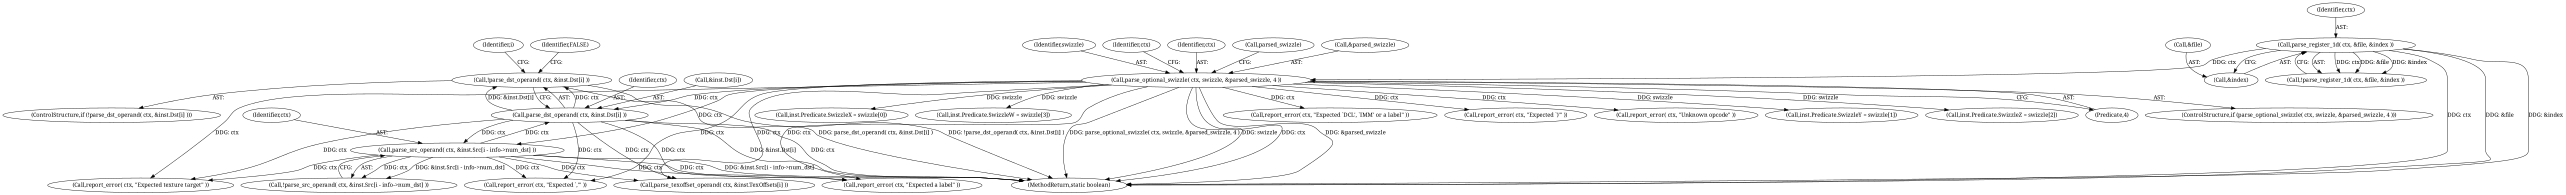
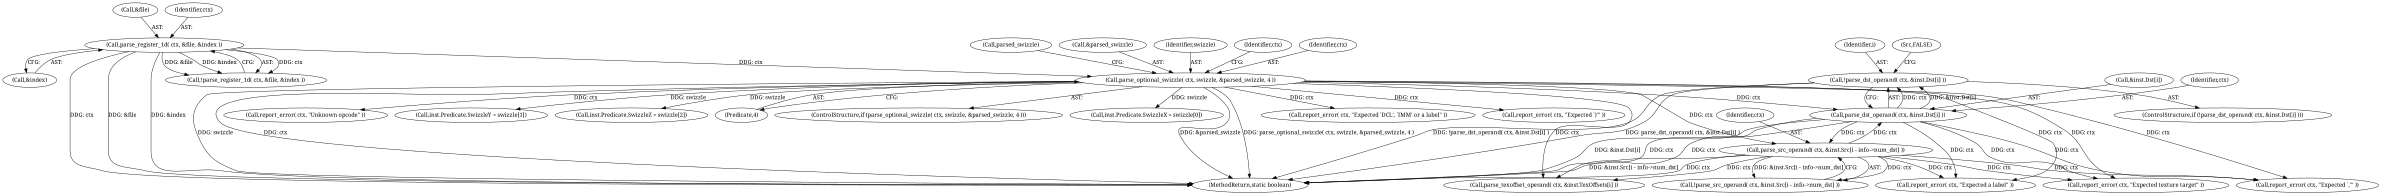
(565, 45) -> (1916, 45)
(524, 63) -> (1883, 63)
(2192, 69) -> (148, 26)
(993, 115) -> none
